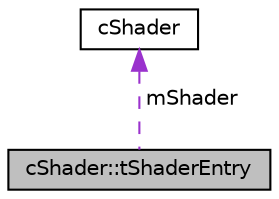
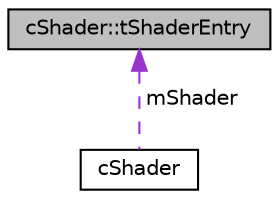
(139, 110) -> (139, 110)
